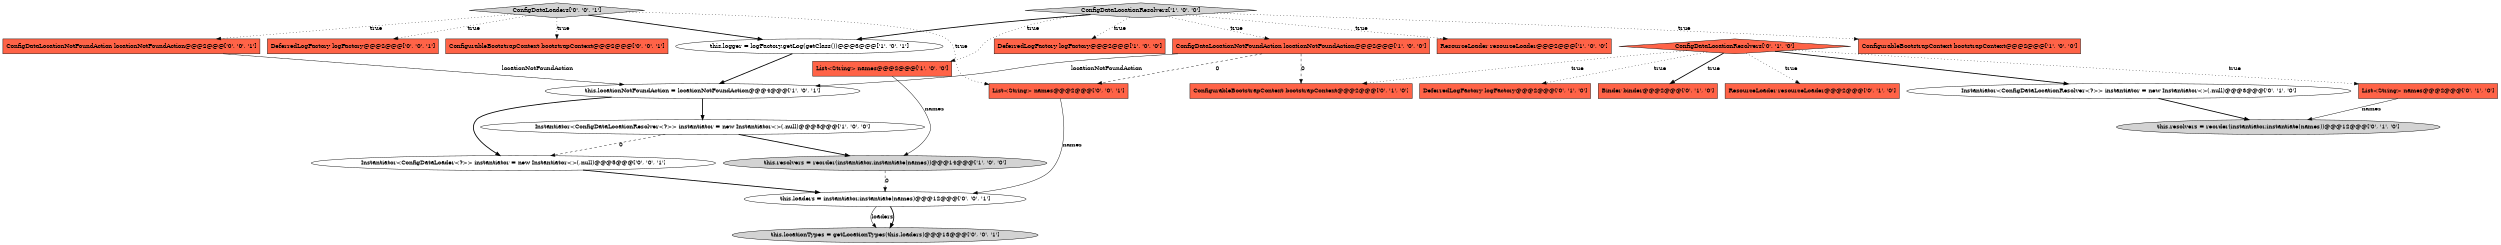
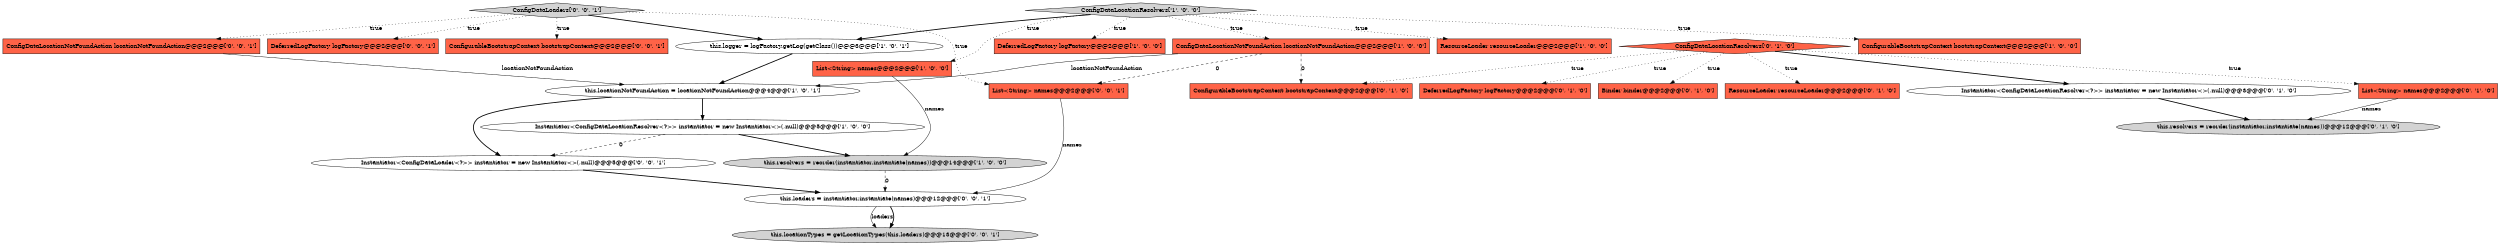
(1699, 67) -> (1699, 67)
